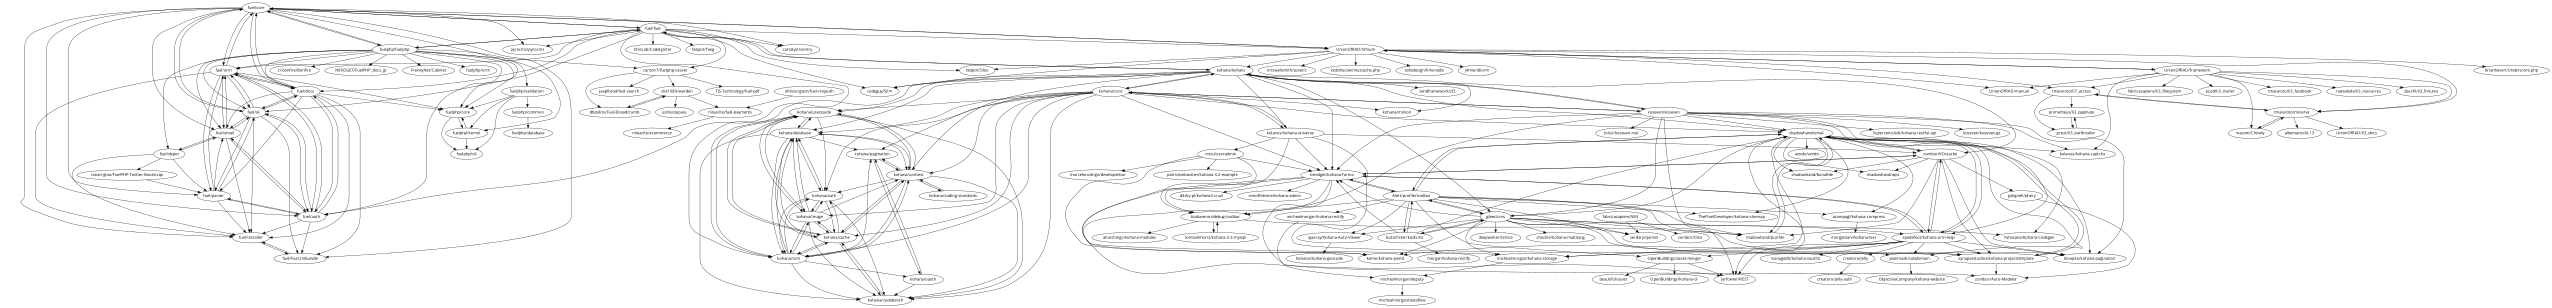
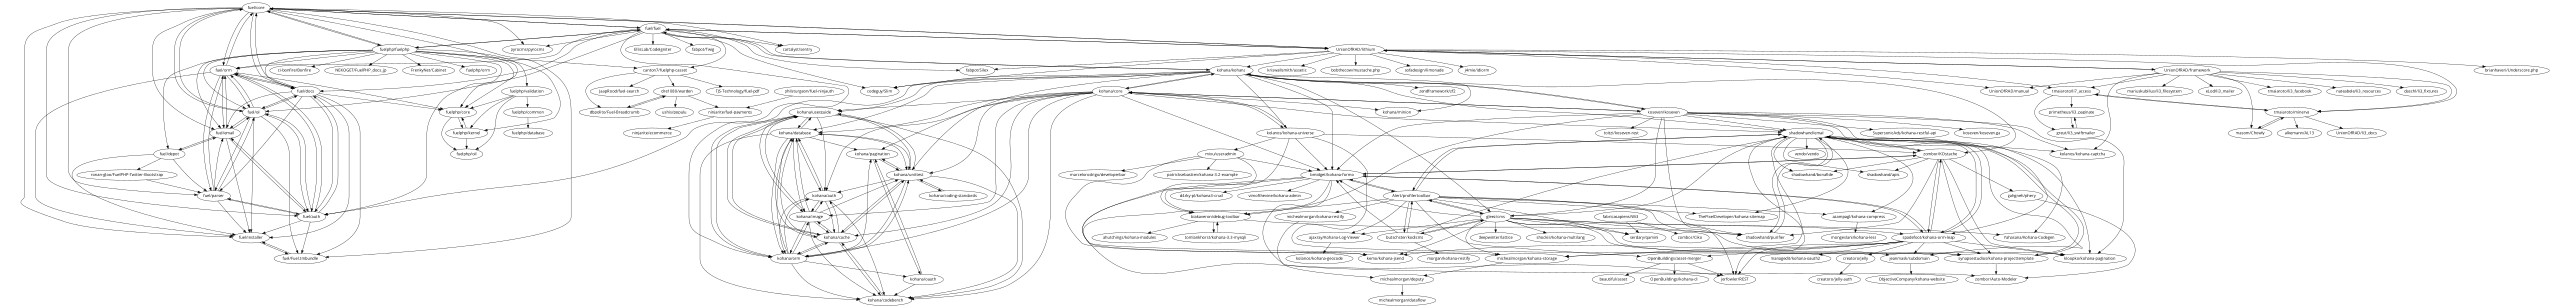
none -> (998, 39)
(2155, 91) -> (2155, 91)
(1335, 238) -> (1335, 238)
